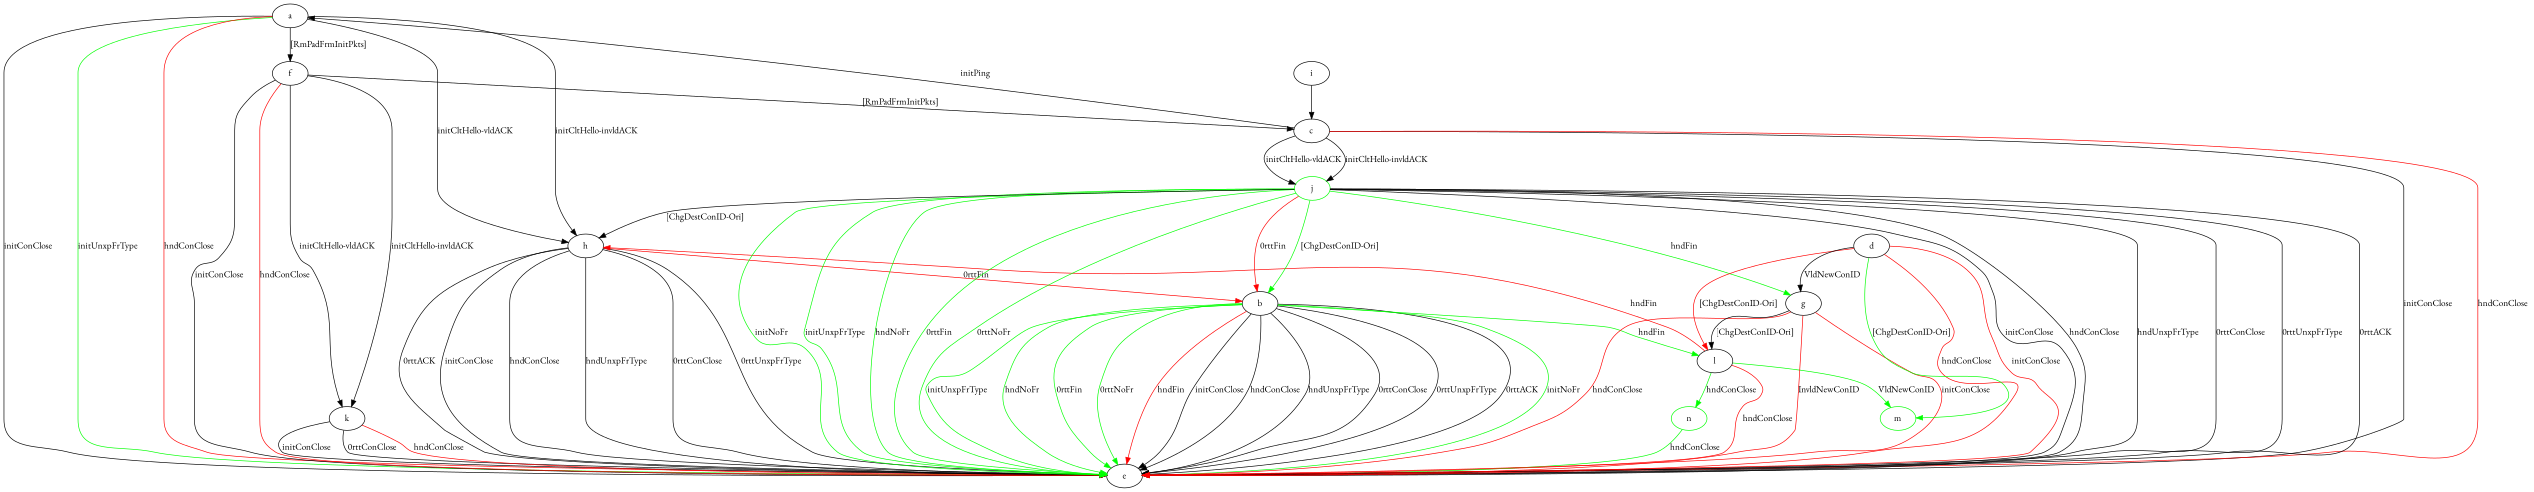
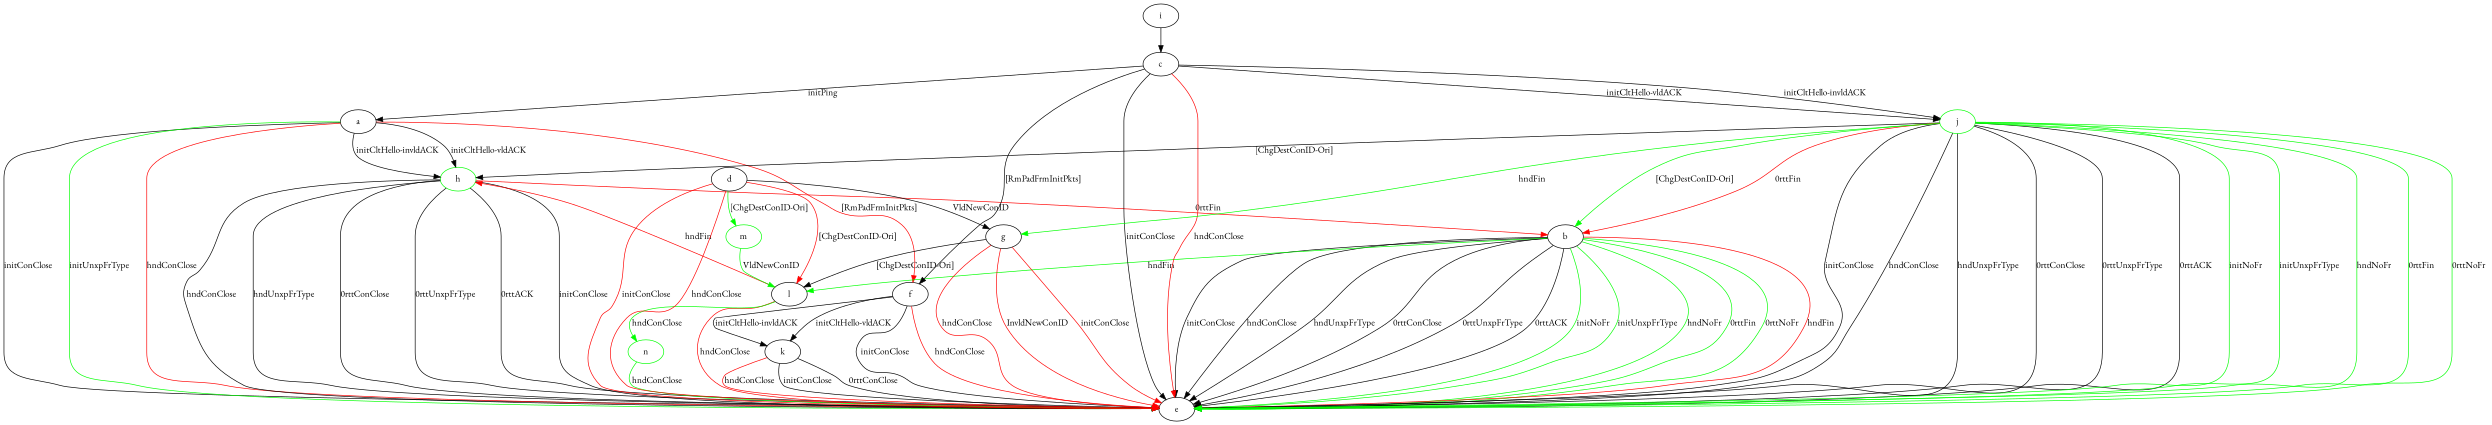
(290, 41) -> (674, 148)
(798, 102) -> (1014, 145)
(586, 246) -> (458, 179)
(1813, 372) -> (742, 268)
